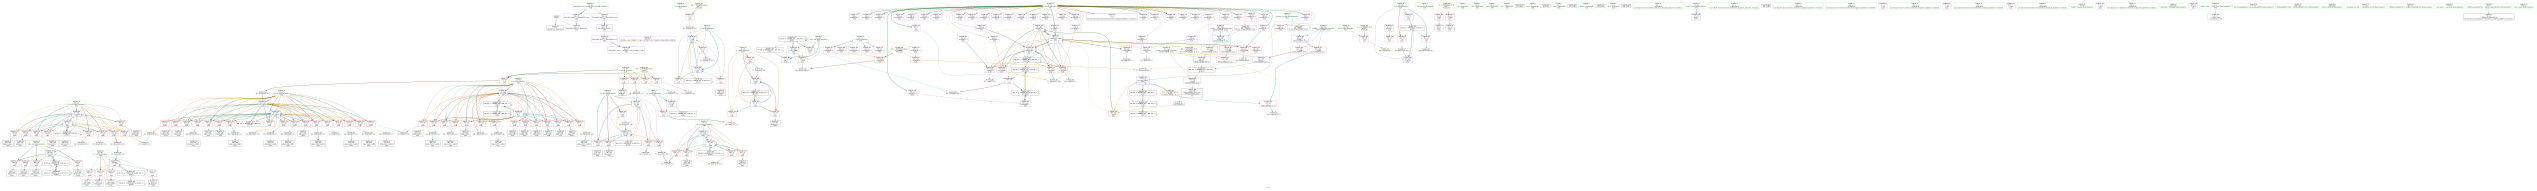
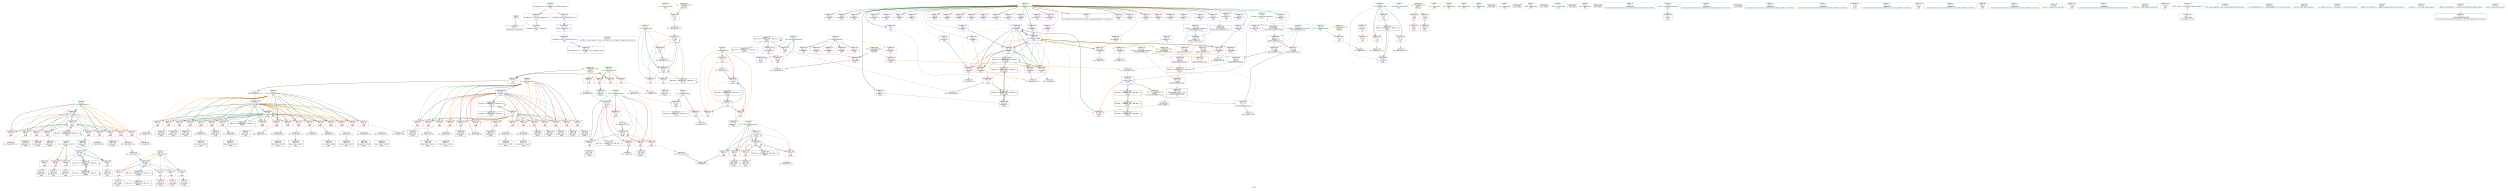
none -> (60, 127)
